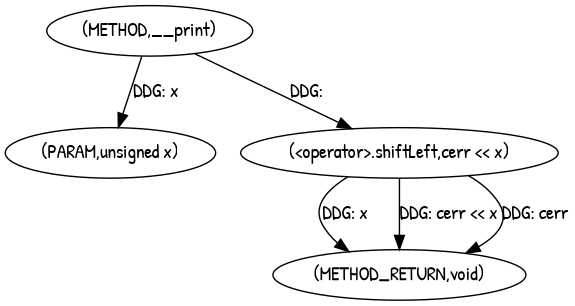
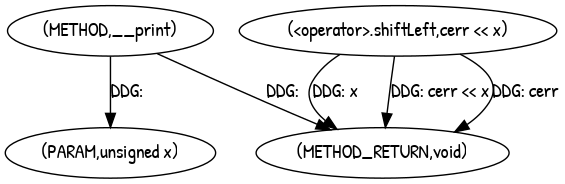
(267, 88) -> (237, 90)
(156, 92) -> (129, 92)
